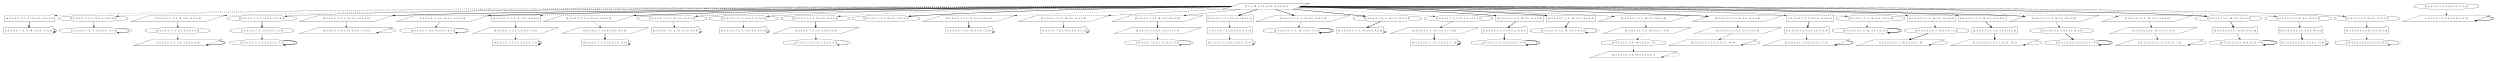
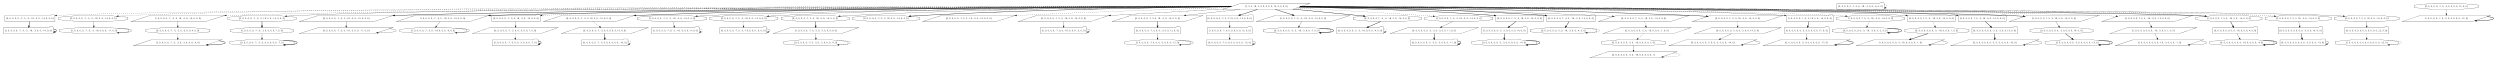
(977, 11) -> (977, 11)
(969, 24) -> none
(1158, 31) -> (1158, 31)
